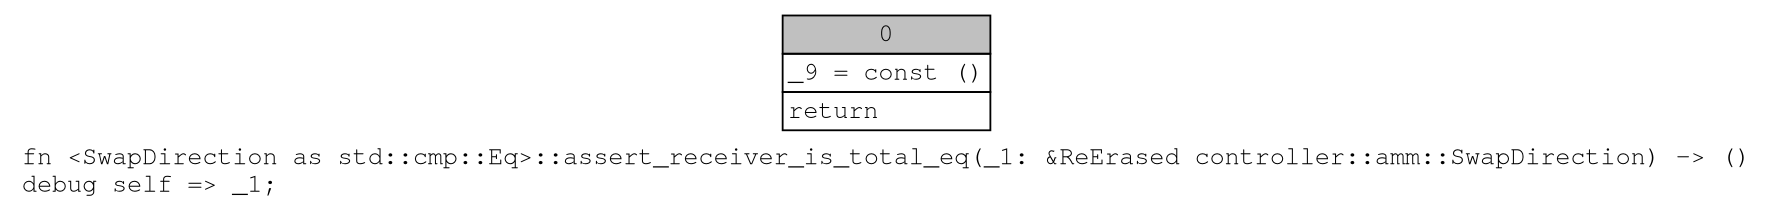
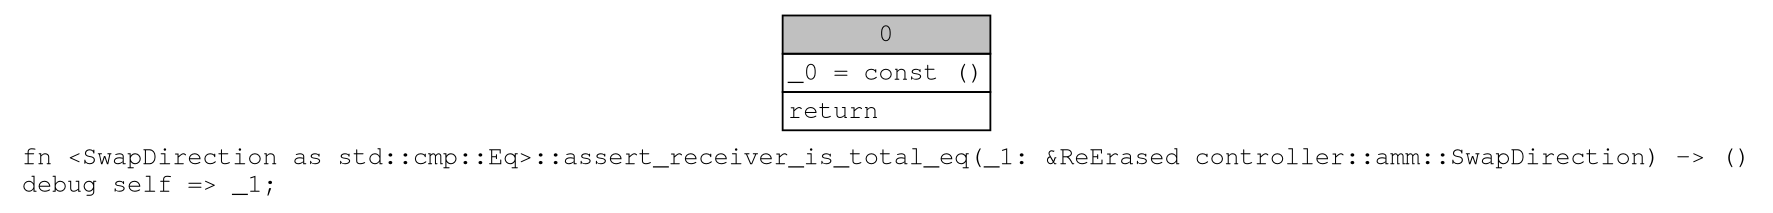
(887, 72) -> (887, 72)
